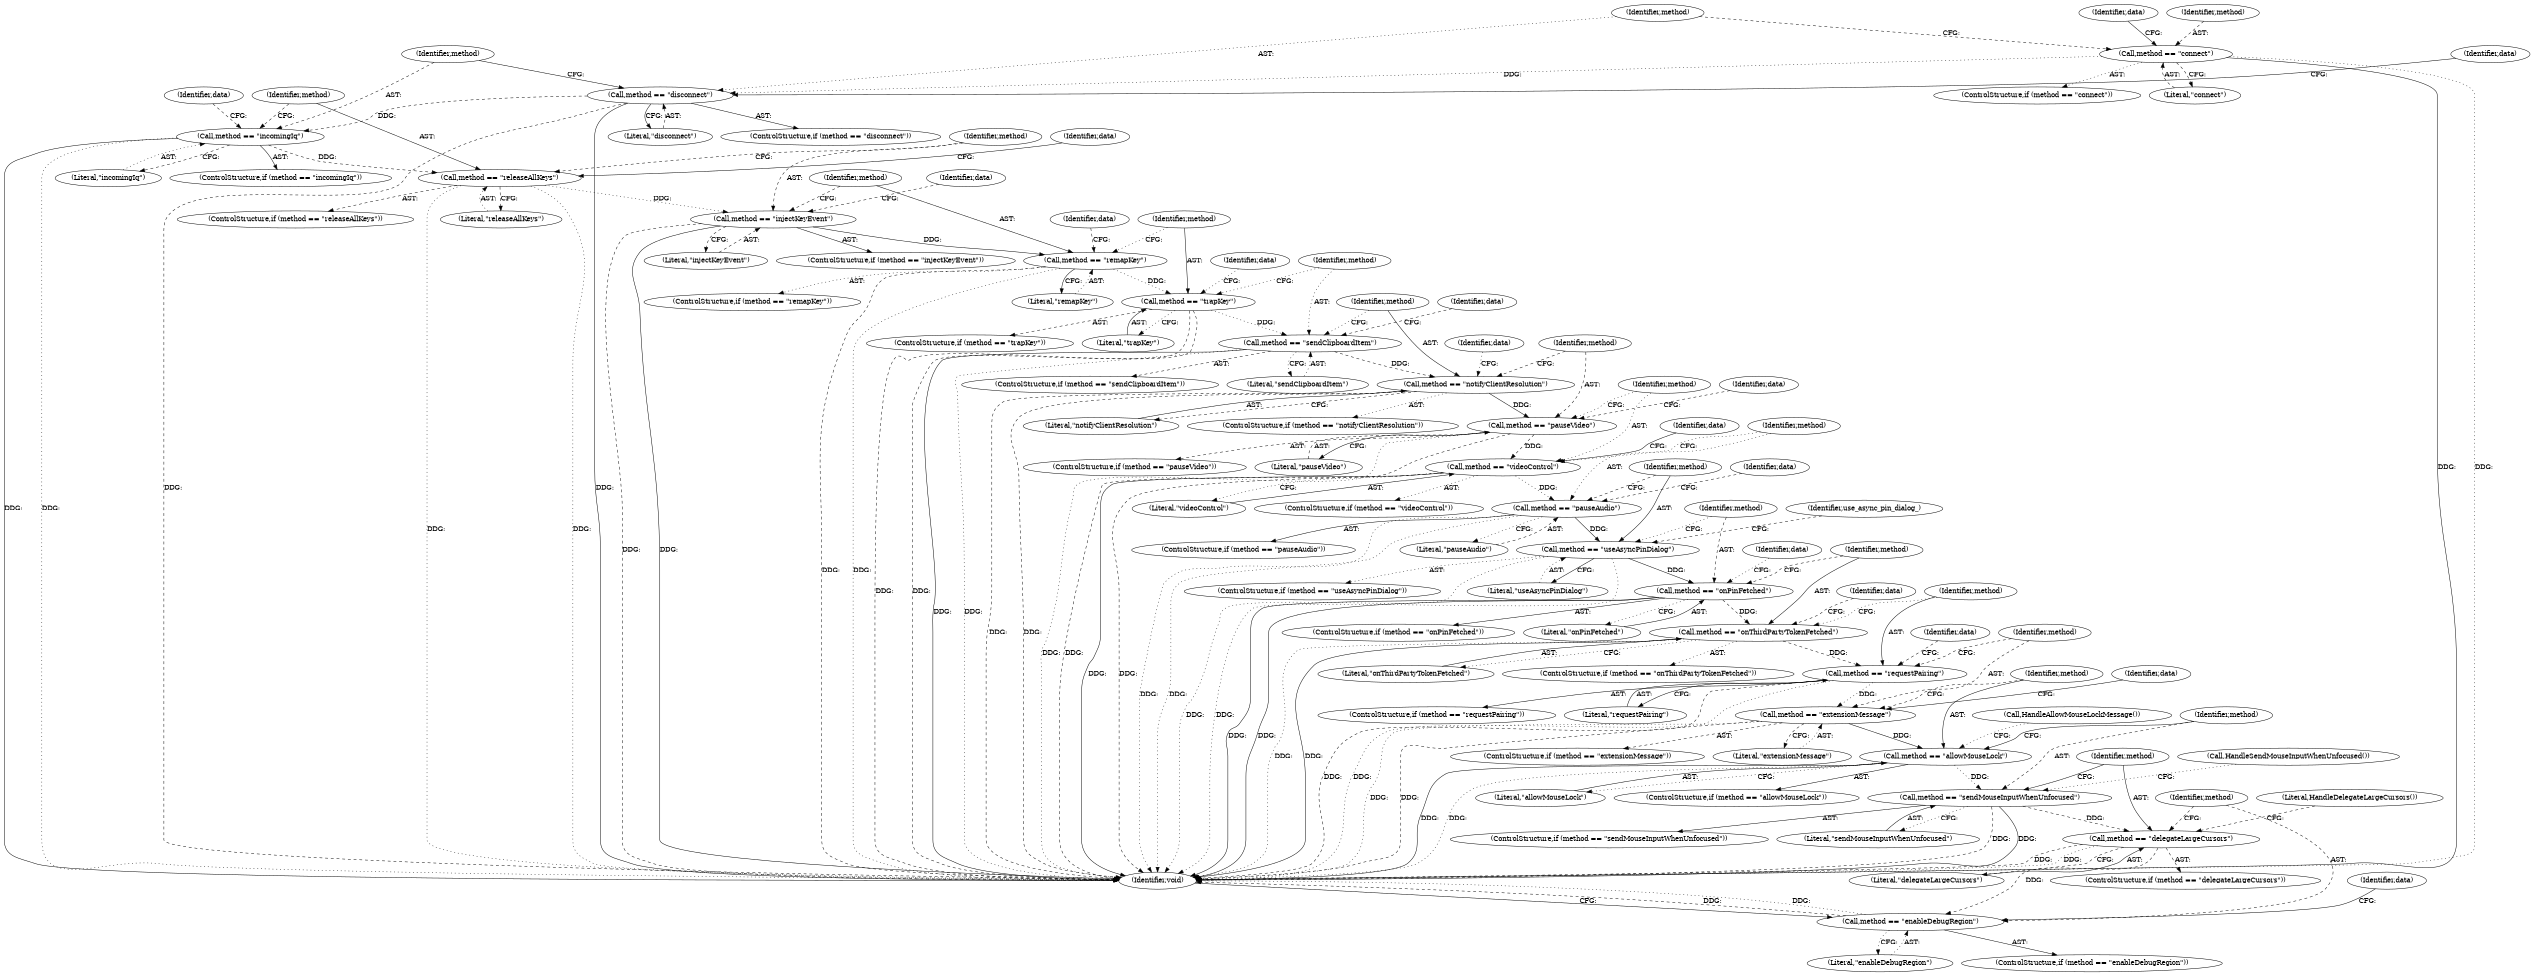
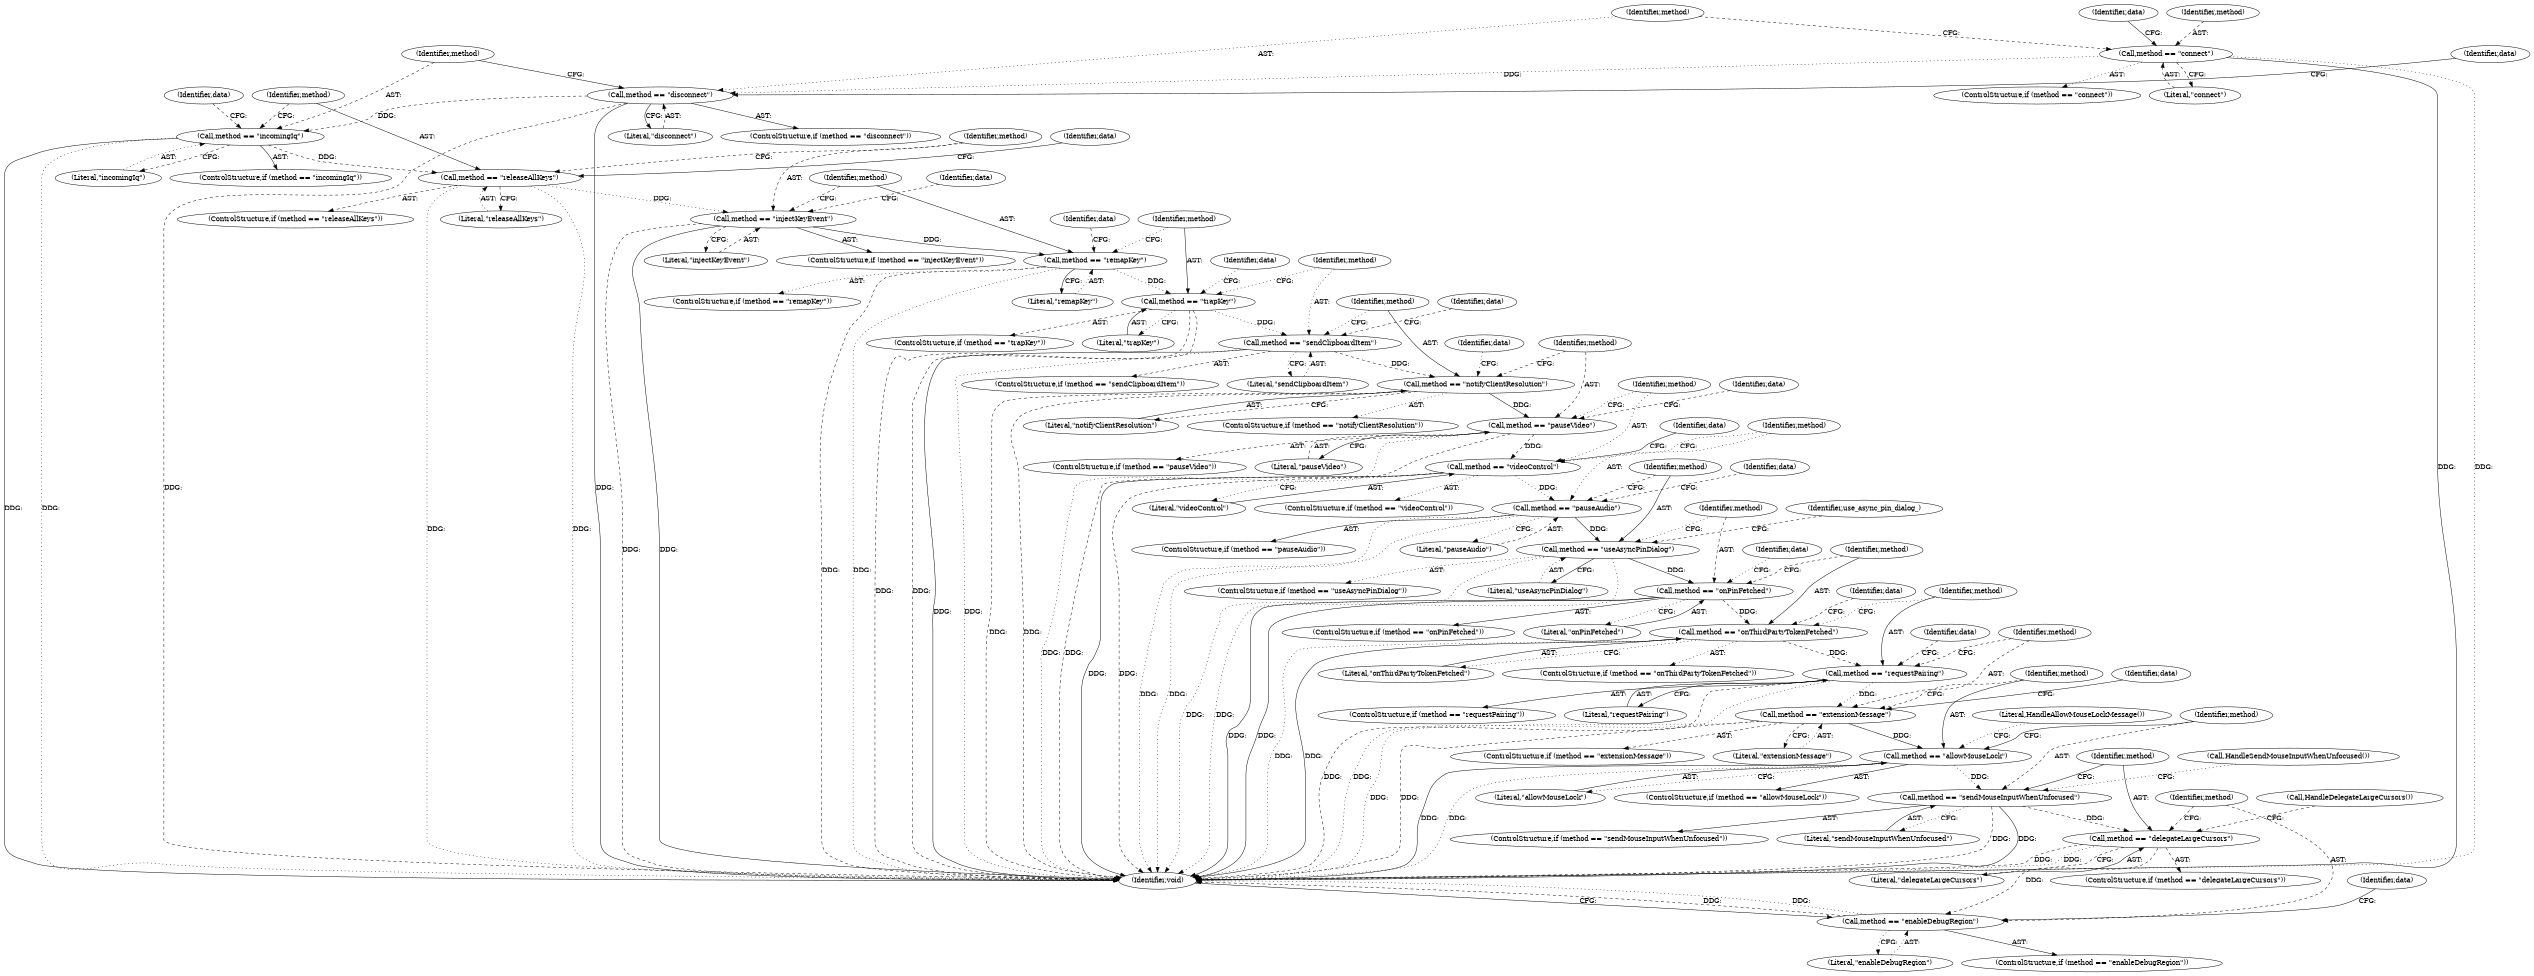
(2072, 715) -> (2072, 715)
(2350, 798) -> (2350, 798)
